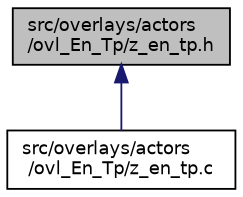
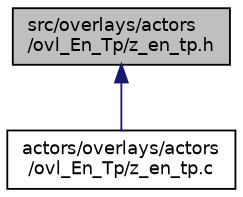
(121, 160) -> (121, 160)
